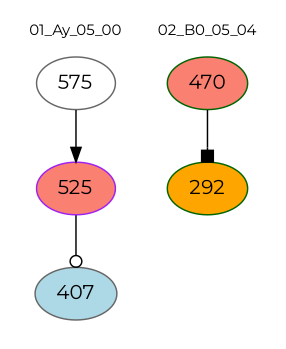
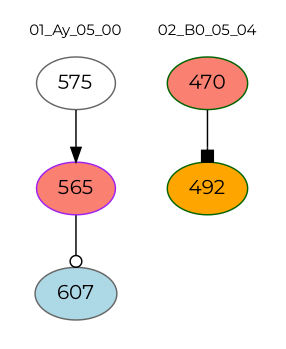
(76, 188) -> (76, 188)
(207, 188) -> (207, 188)
(76, 294) -> (76, 294)
